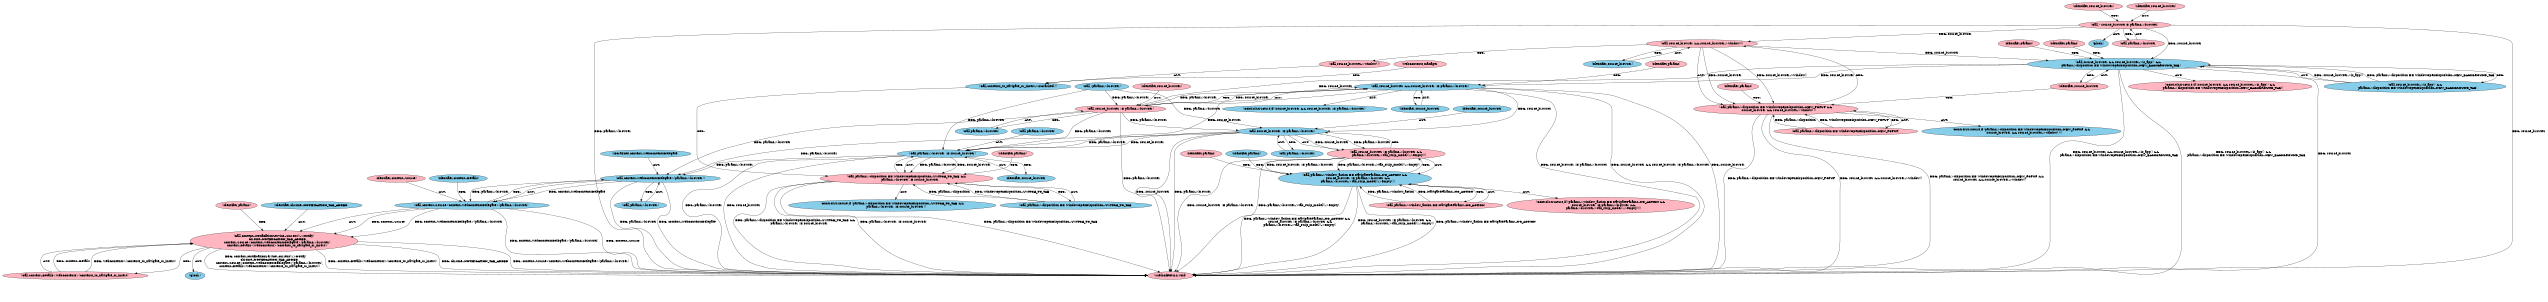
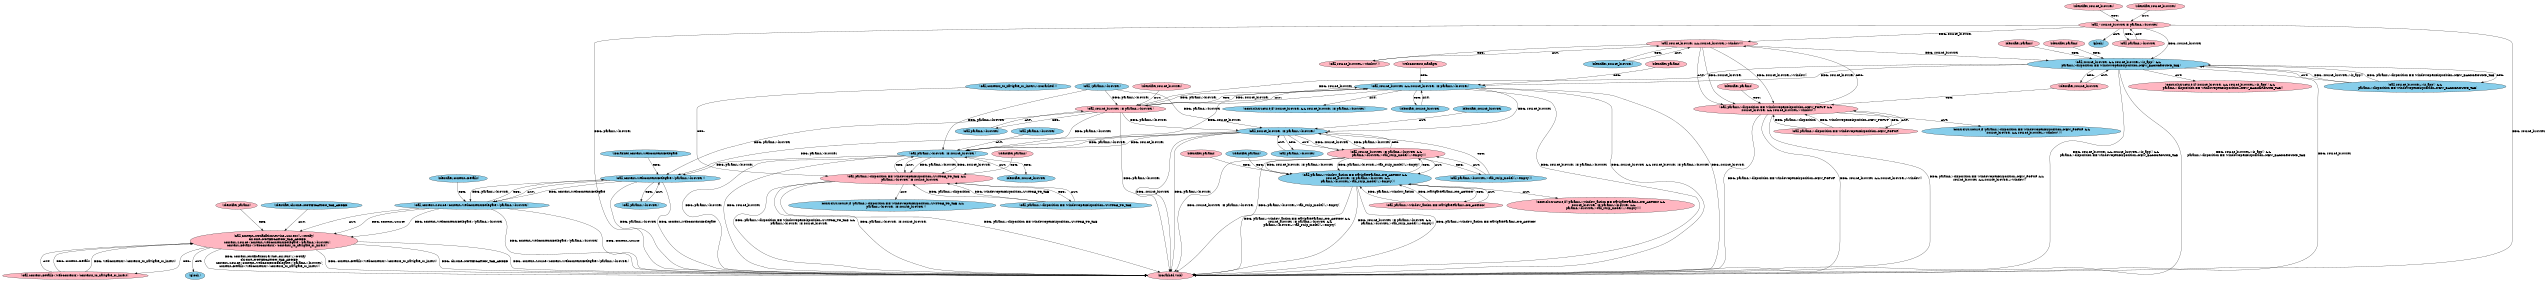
(1185, 73) -> (1515, 53)
(1227, 78) -> (1420, 74)
(657, 165) -> (657, 165)
(396, 178) -> none
none -> (1491, 178)
(1170, 276) -> (1170, 276)
